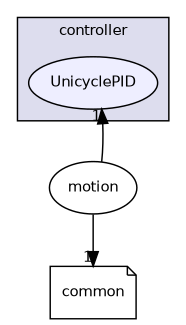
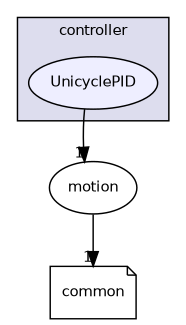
(103, 143) -> (83, 130)
